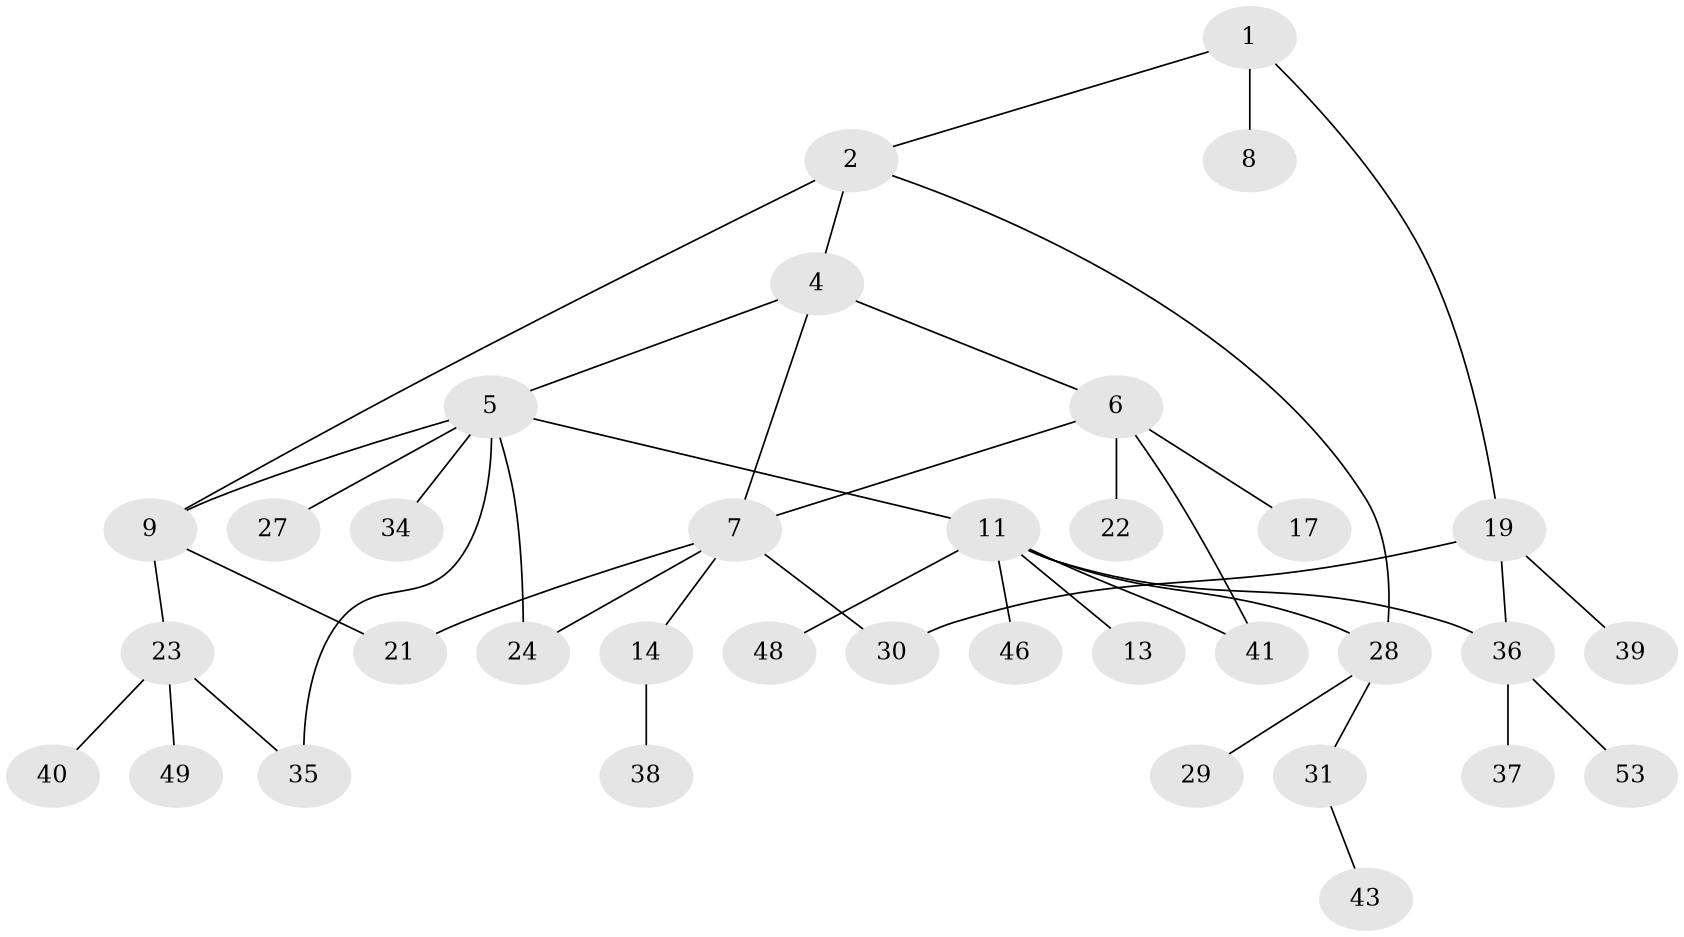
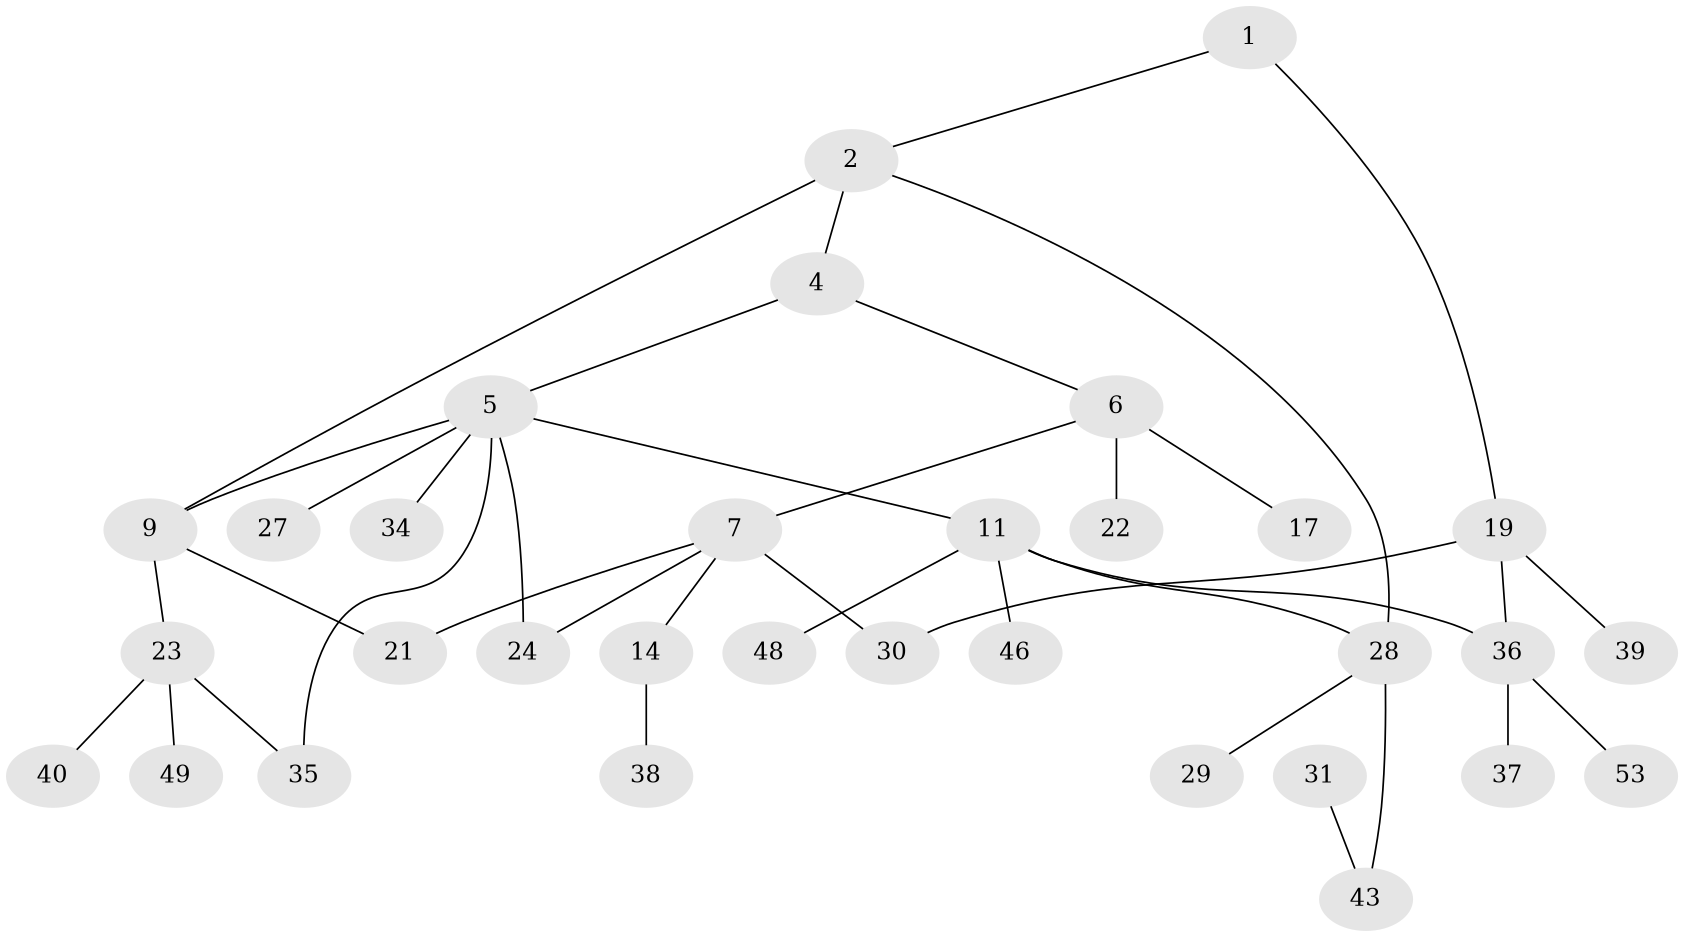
(1250, 161) -> none
(776, 407) -> none
(1139, 653) -> none
(1262, 653) -> none
(1352, 715) -> (1384, 777)
